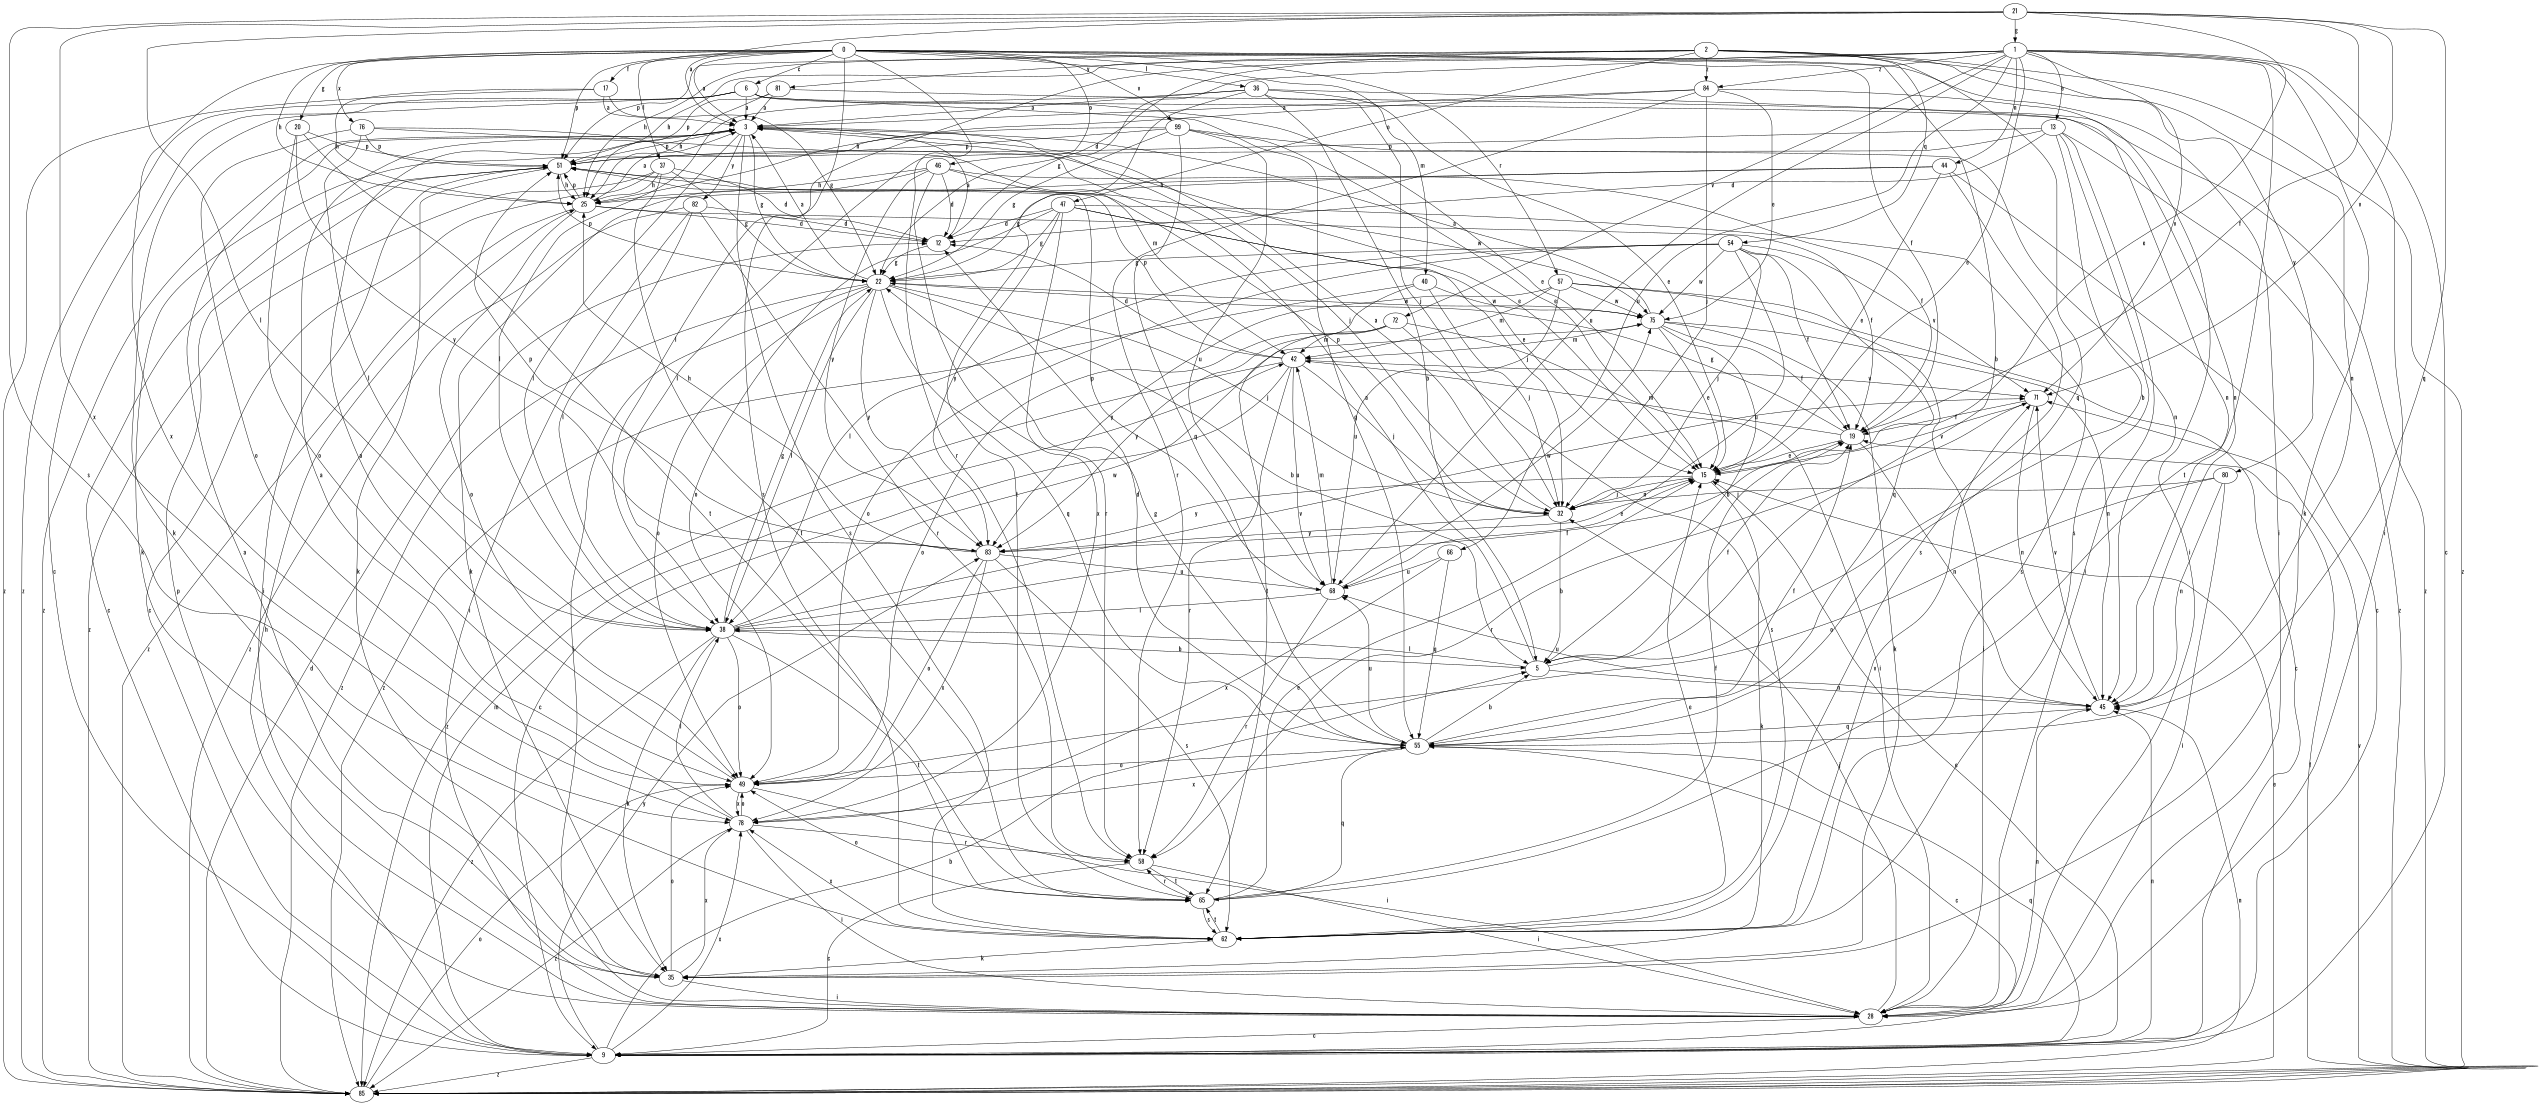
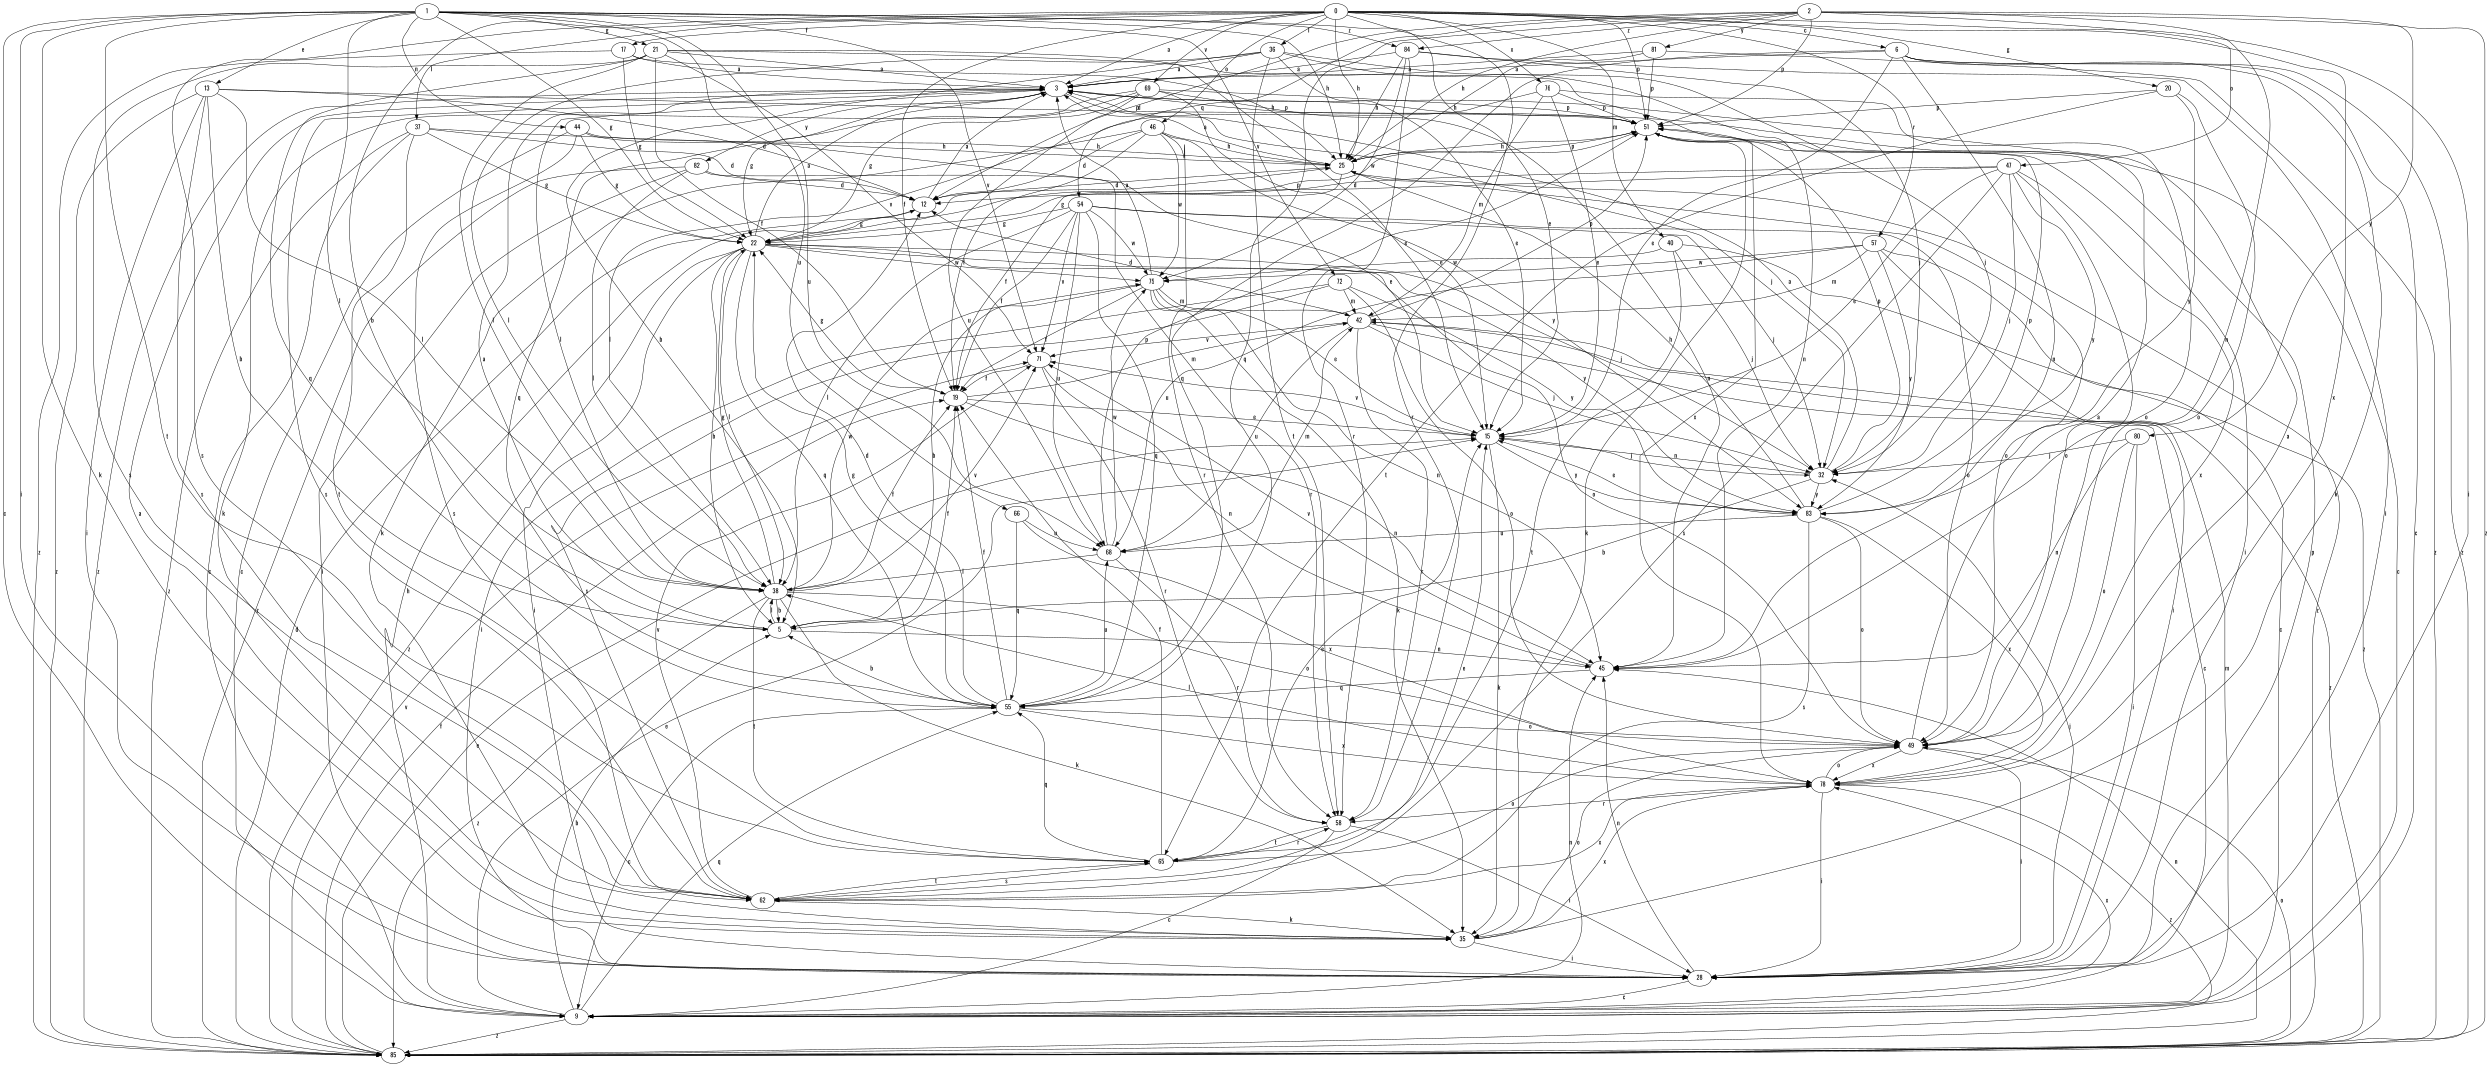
(2015, 29) -> (592, 31)
(1178, 128) -> (1148, 89)
(1774, 205) -> (1373, 166)
(995, 454) -> (1289, 436)
(1734, 681) -> none
(663, 775) -> none
